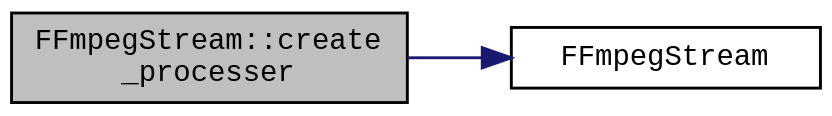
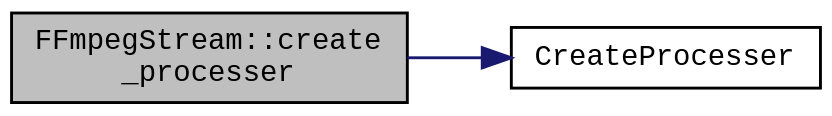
(666, 58) -> (666, 58)
